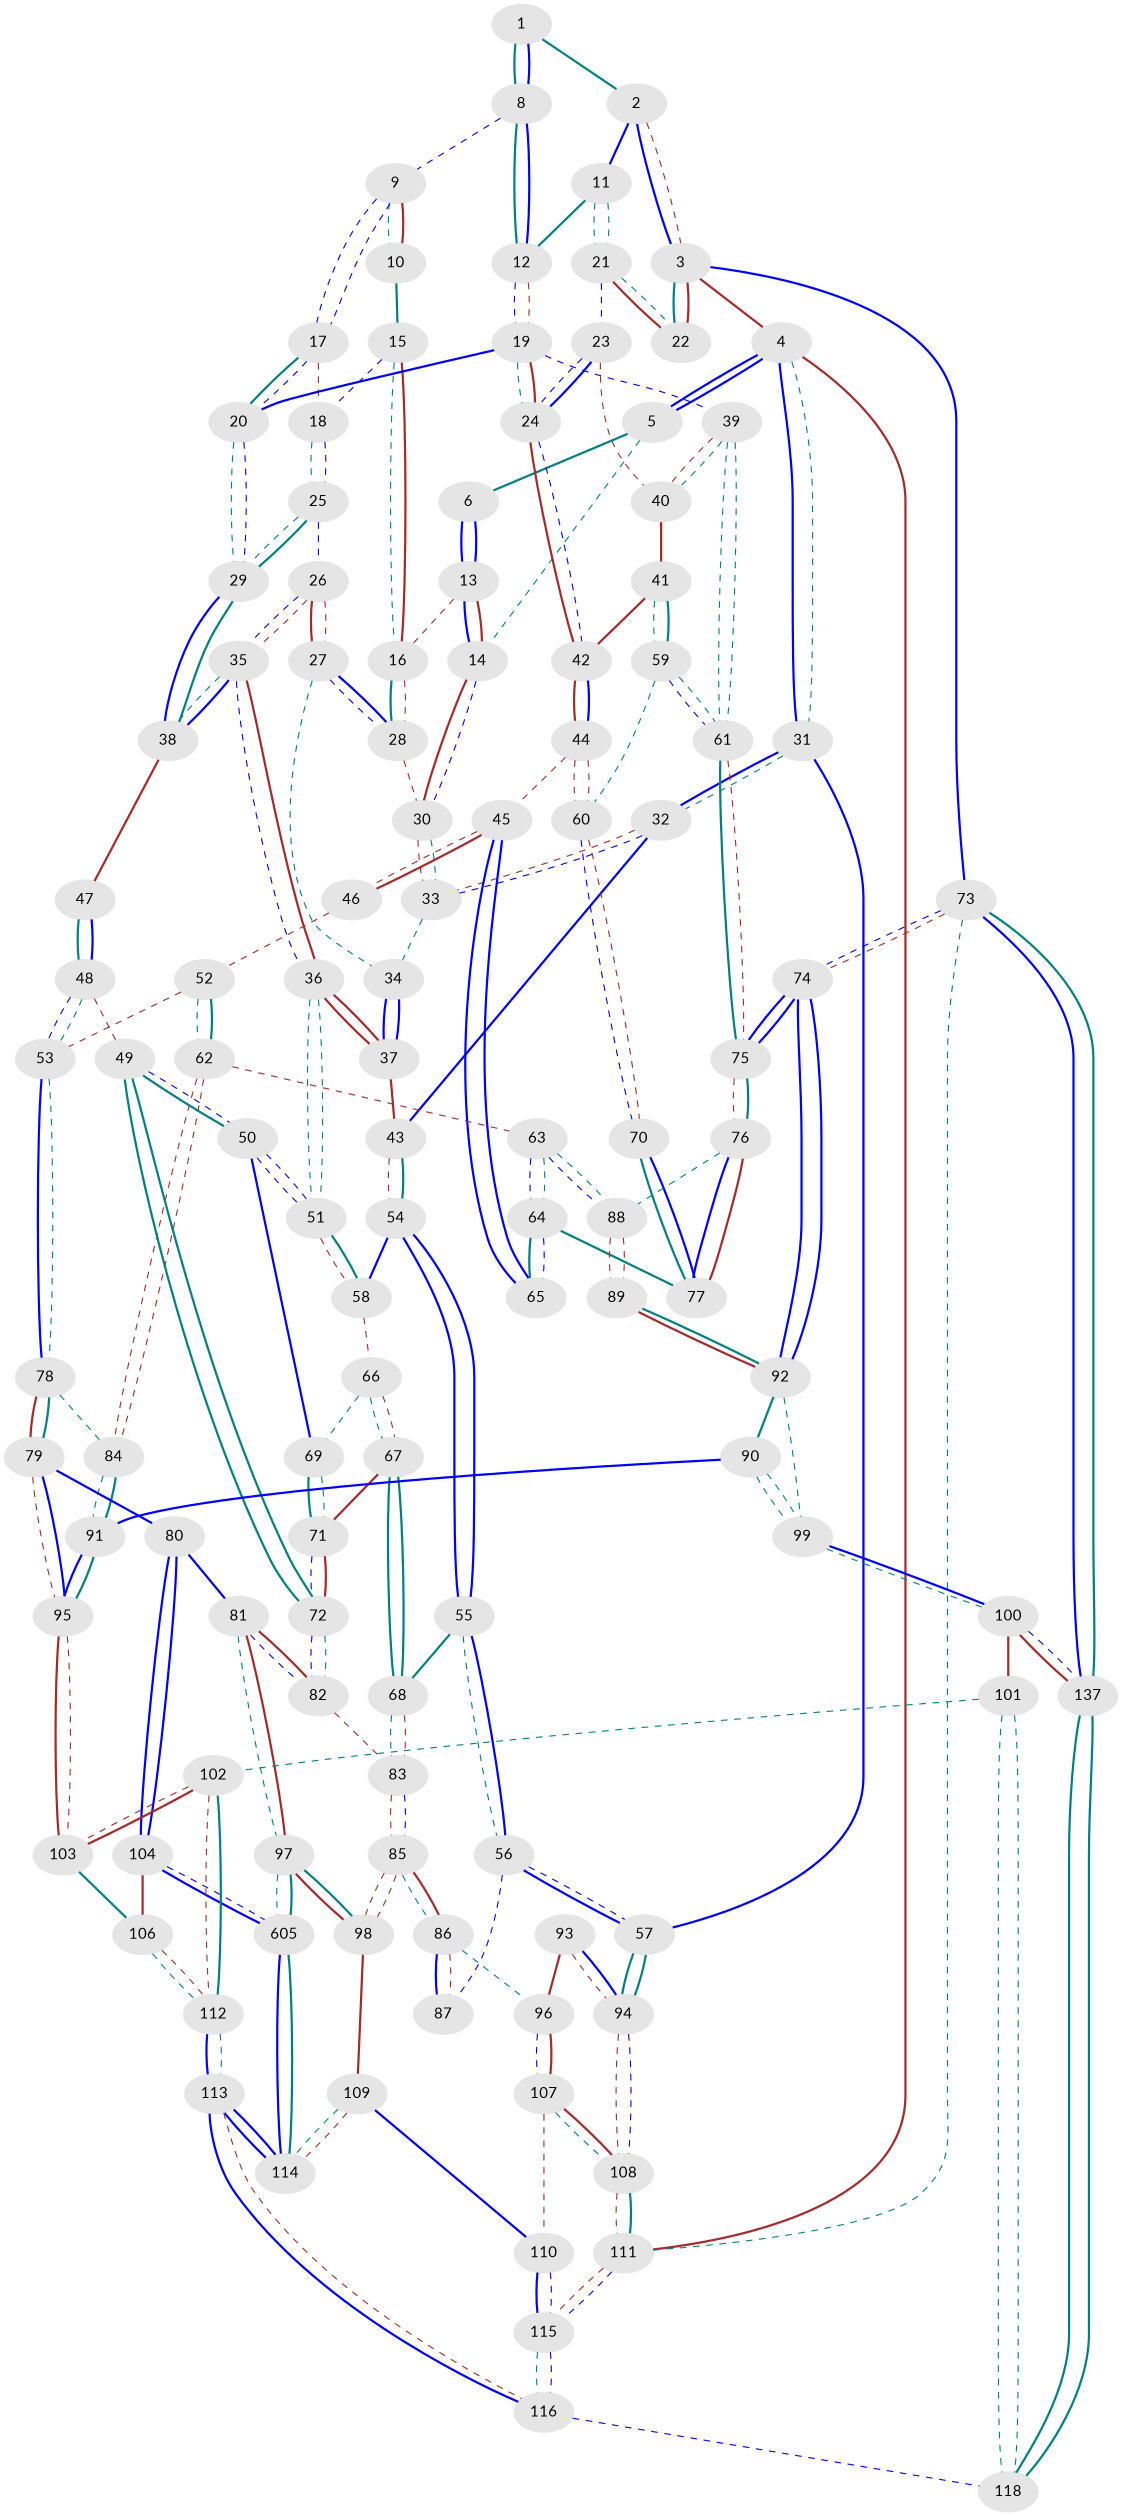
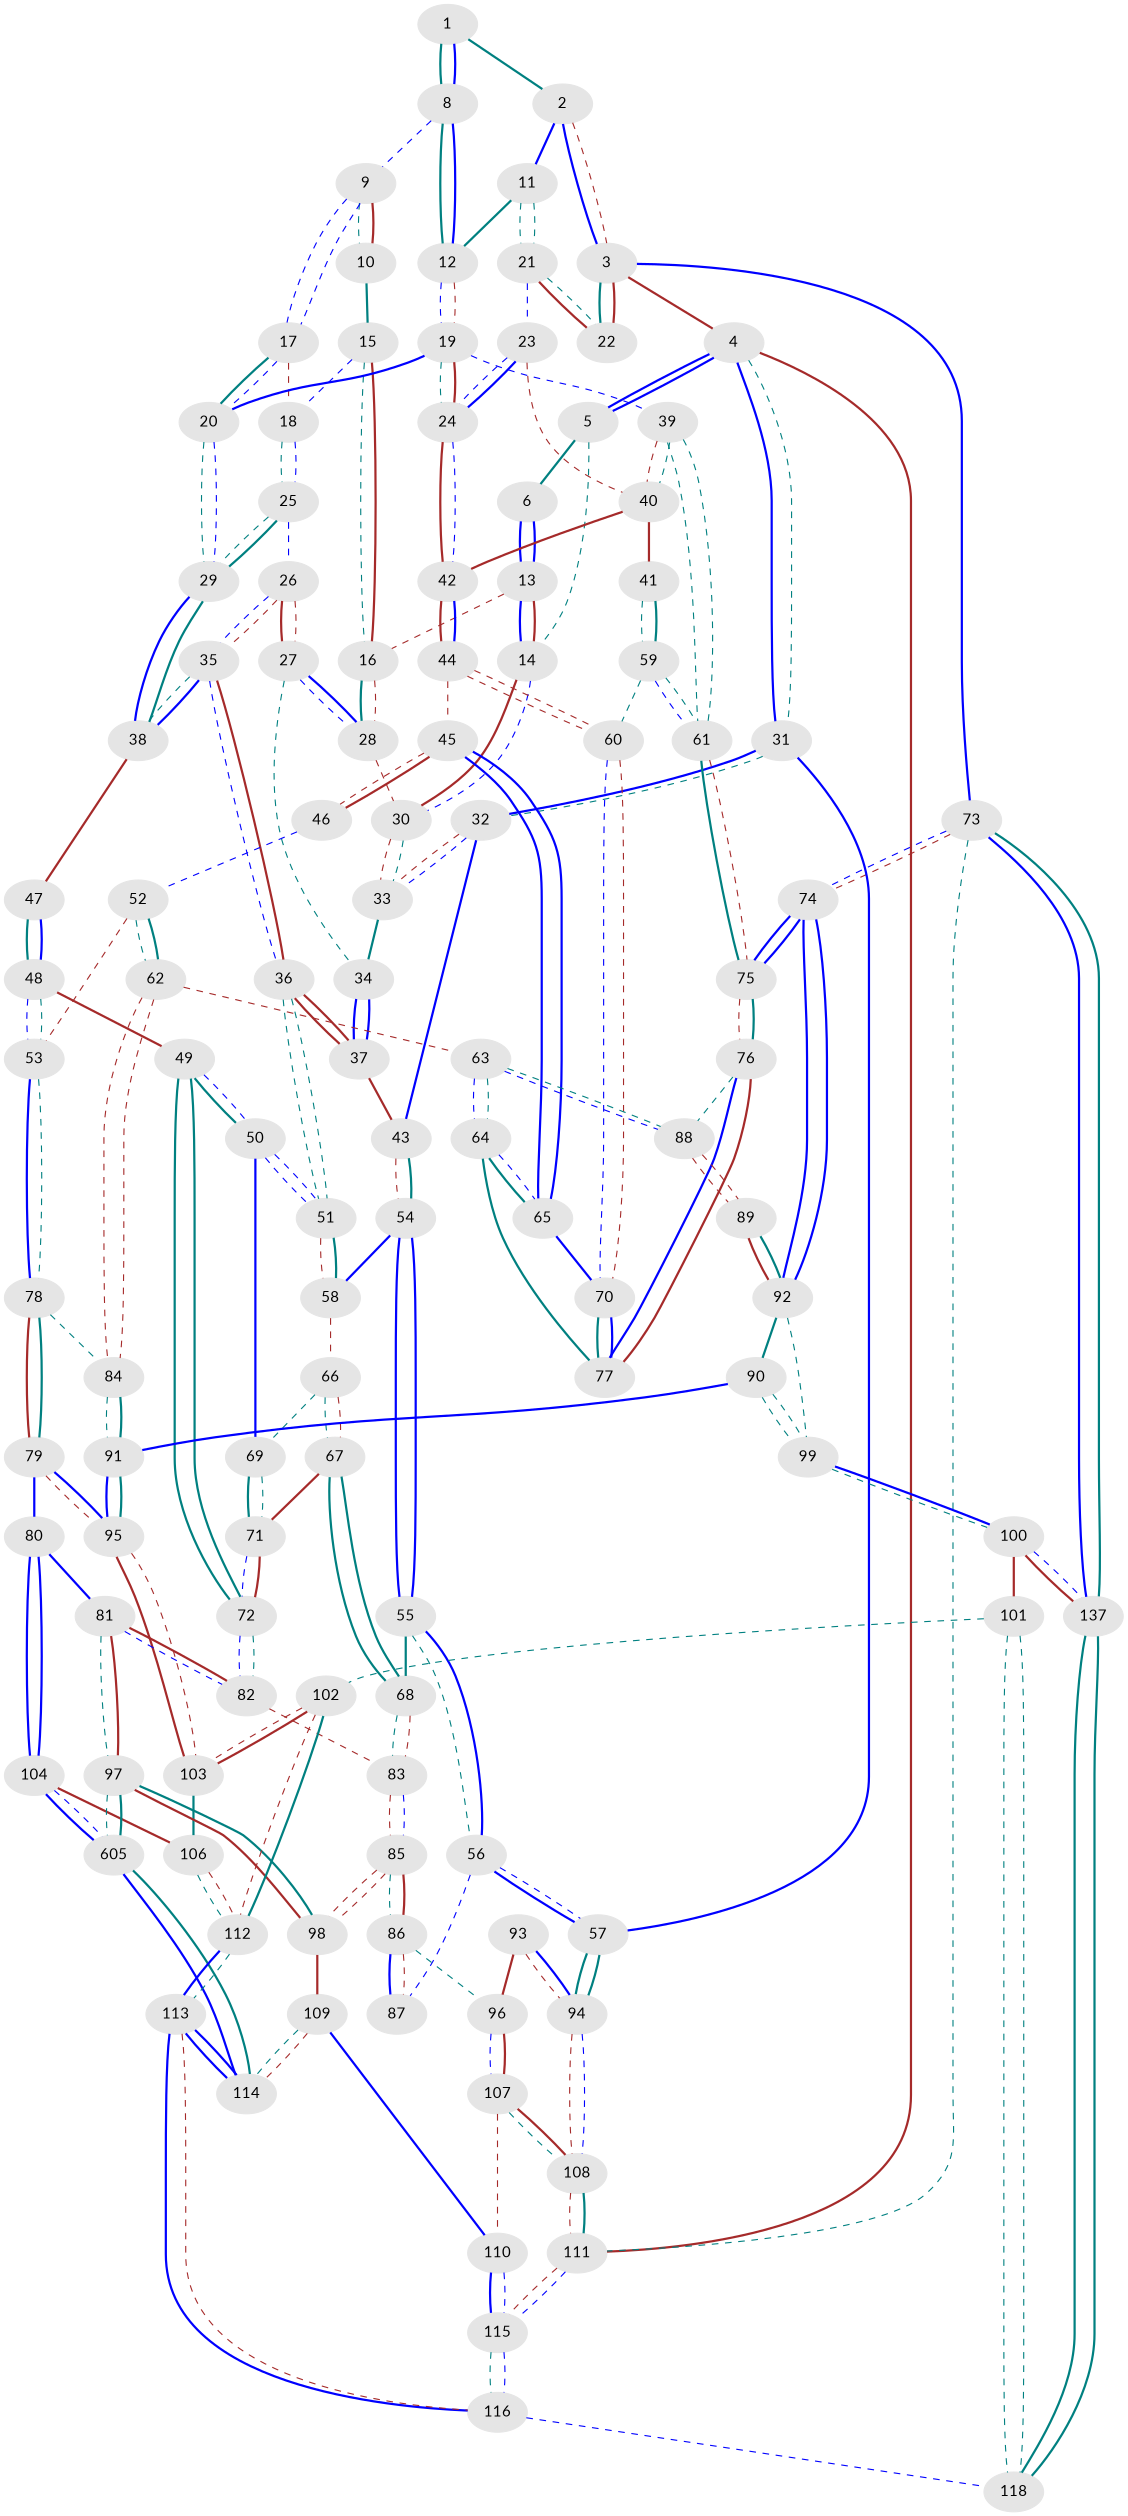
(621, 621) -> (546, 539)
(412, 939) -> (373, 940)
(278, 940) -> (230, 860)
(105, 1019) -> (109, 1019)
none -> (574, 1258)
